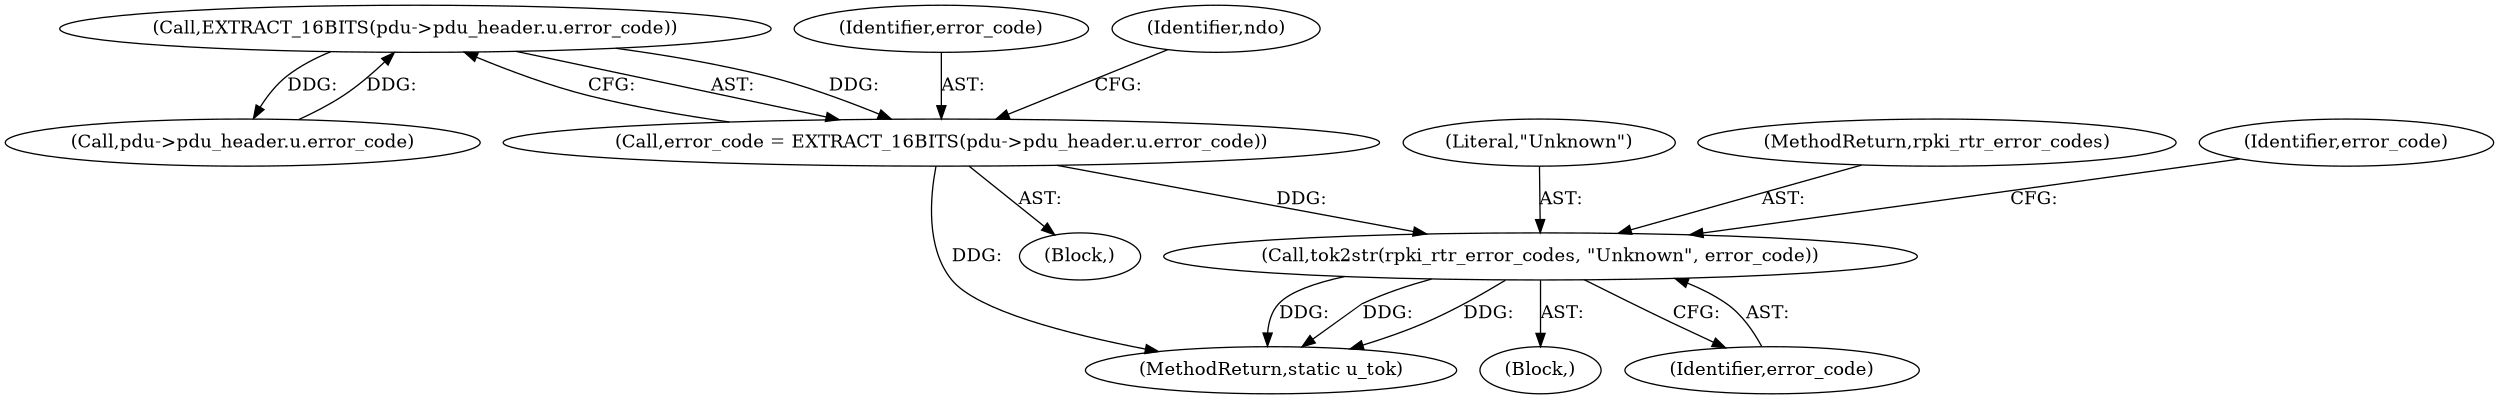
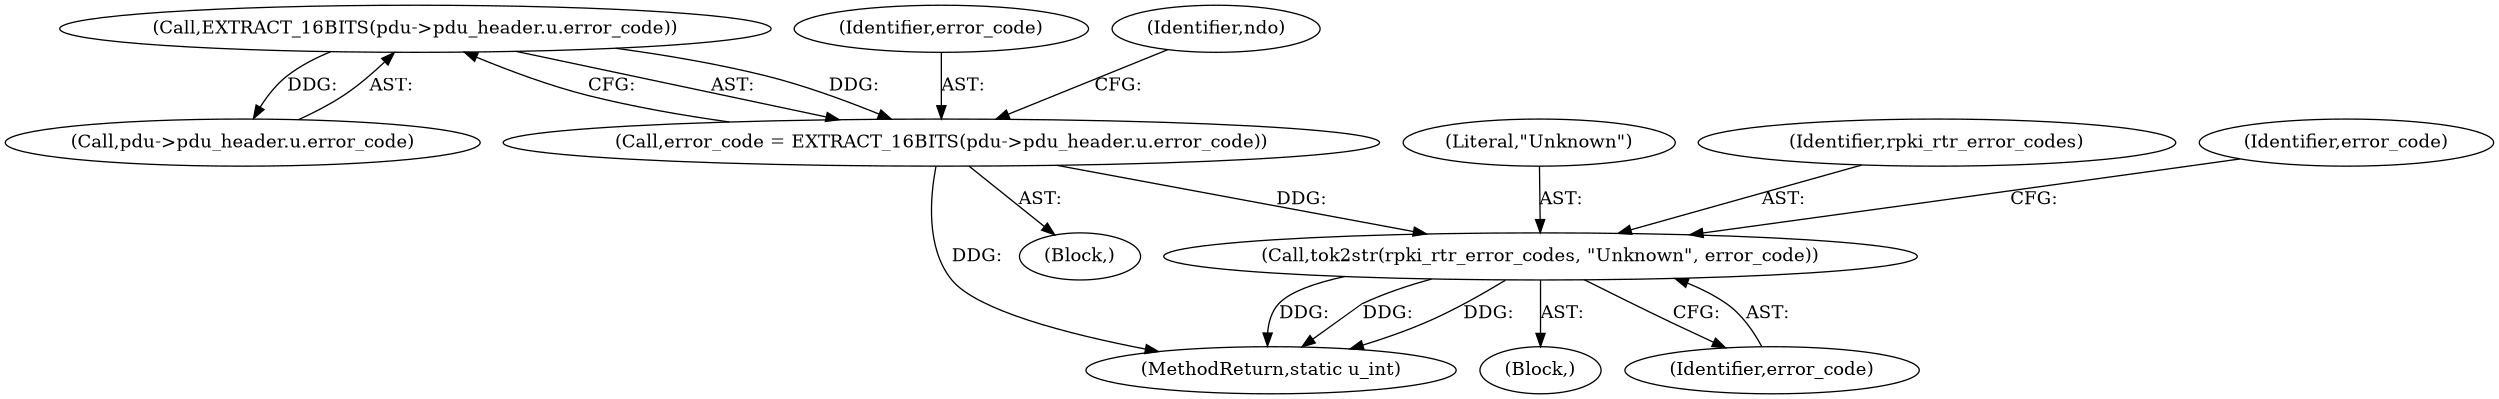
(394, 86) -> (394, 86)
(1937, 143) -> (1937, 143)
(1271, 370) -> (1271, 370)
